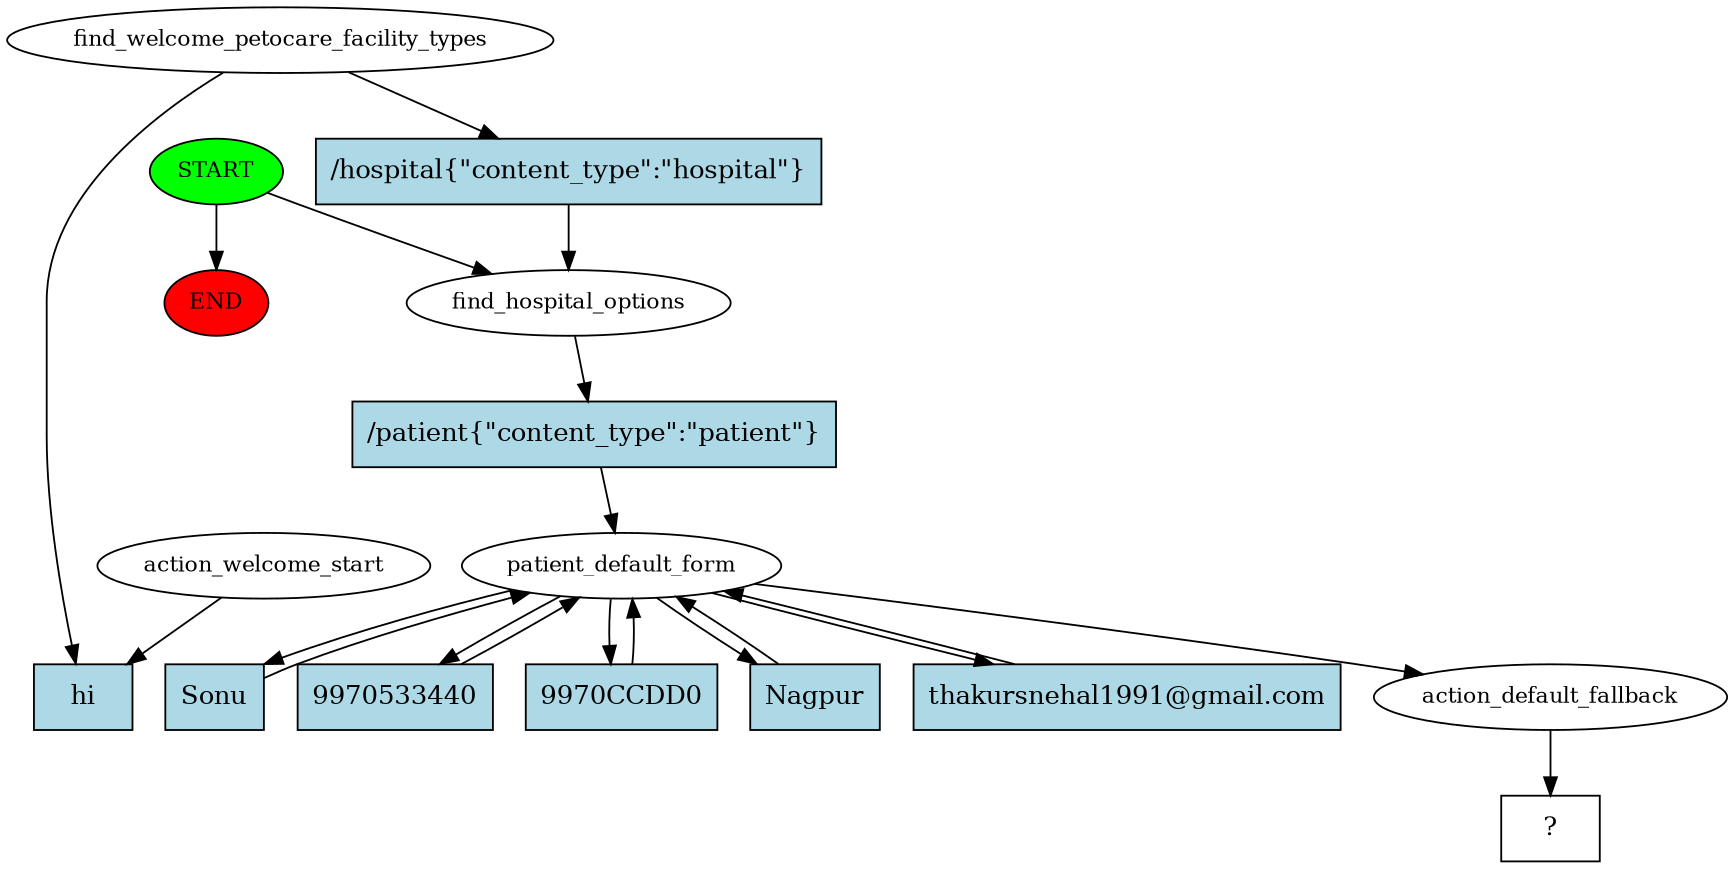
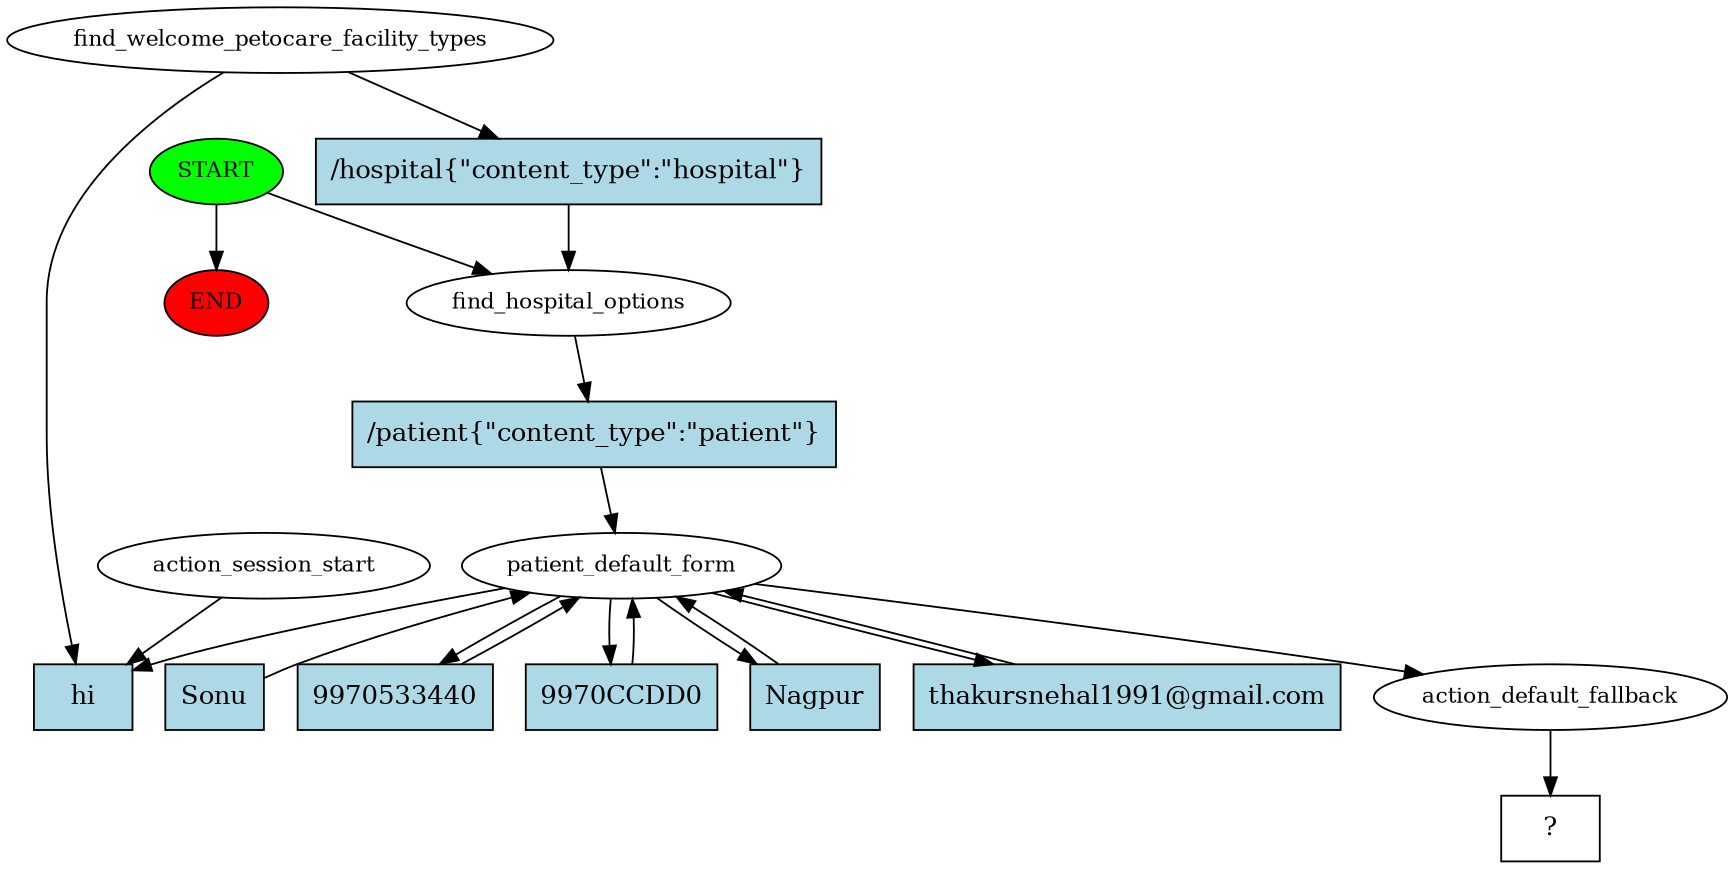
(264, 566) -> (264, 566)
(397, 621) -> (327, 622)
